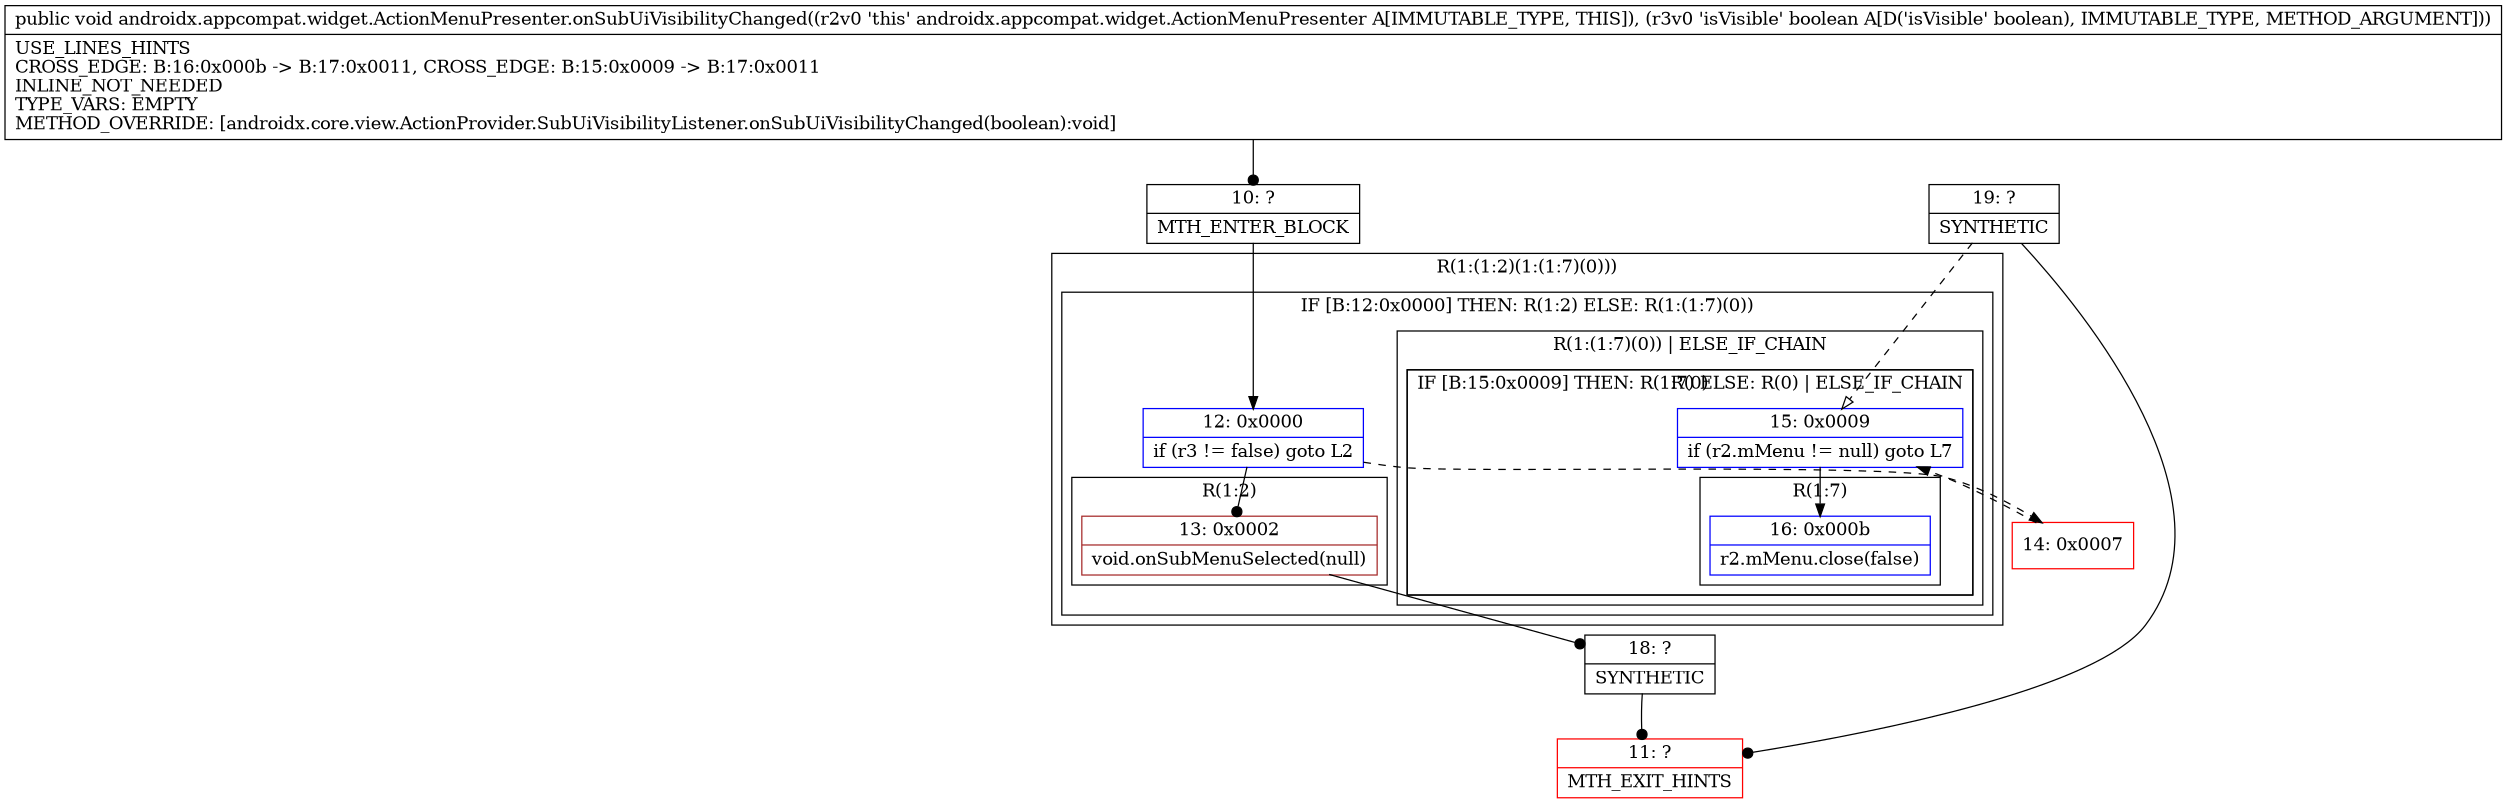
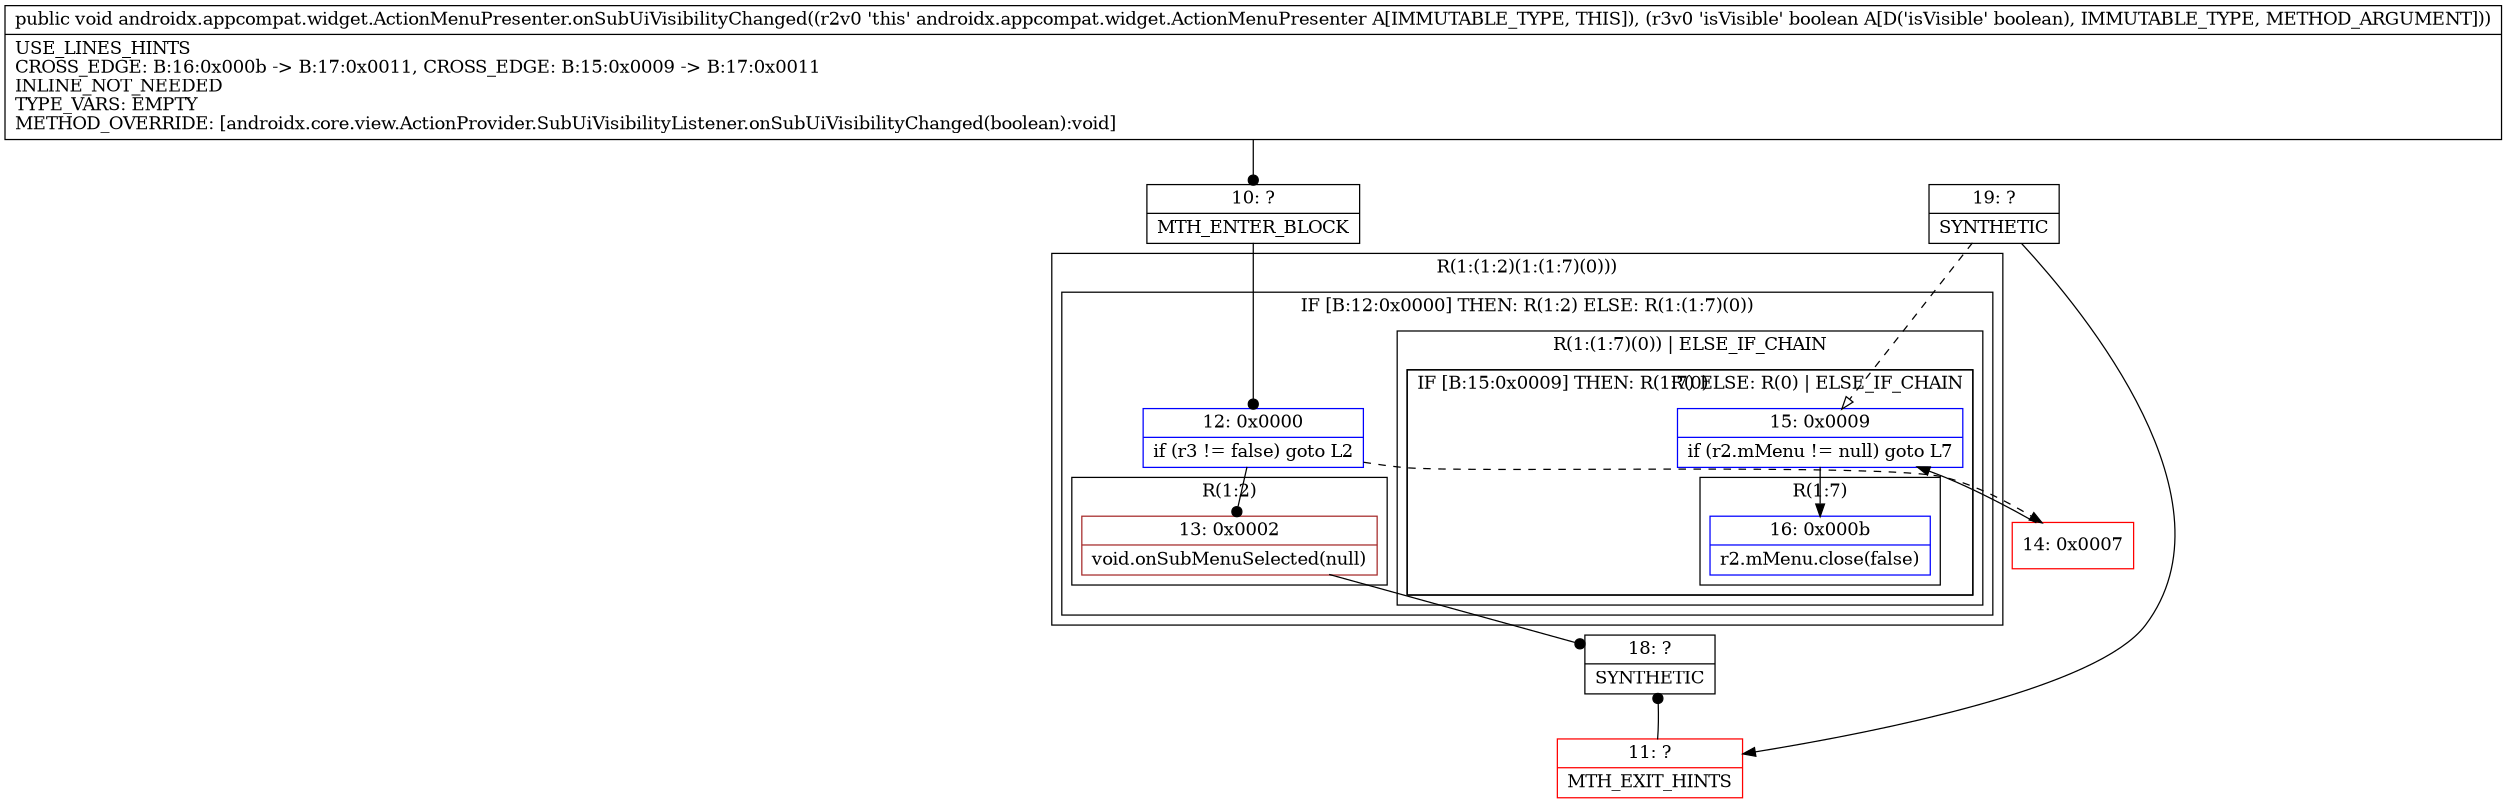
(1253, 321) -> (1253, 321)
(1984, 495) -> (1984, 495)
(2149, 619) -> (2149, 619)
(1642, 711) -> (1658, 722)
